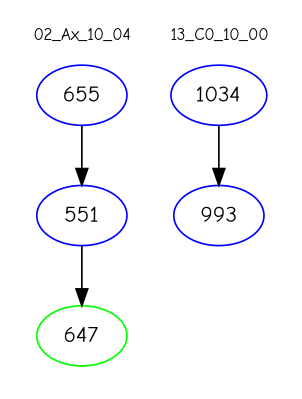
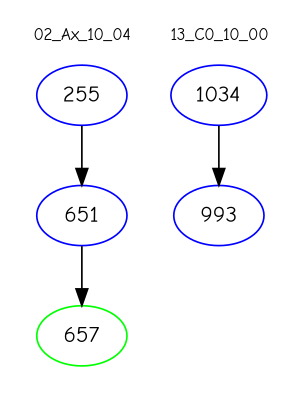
(82, 95) -> (82, 95)
(82, 216) -> (82, 216)
(82, 336) -> (82, 336)
